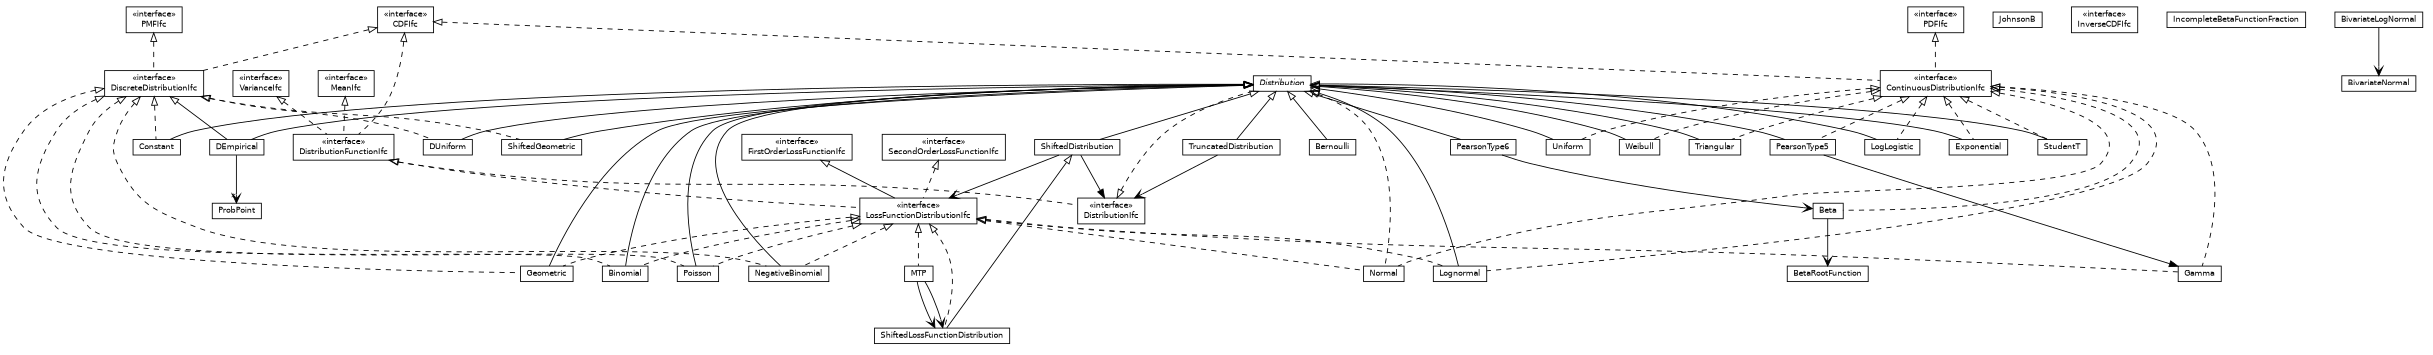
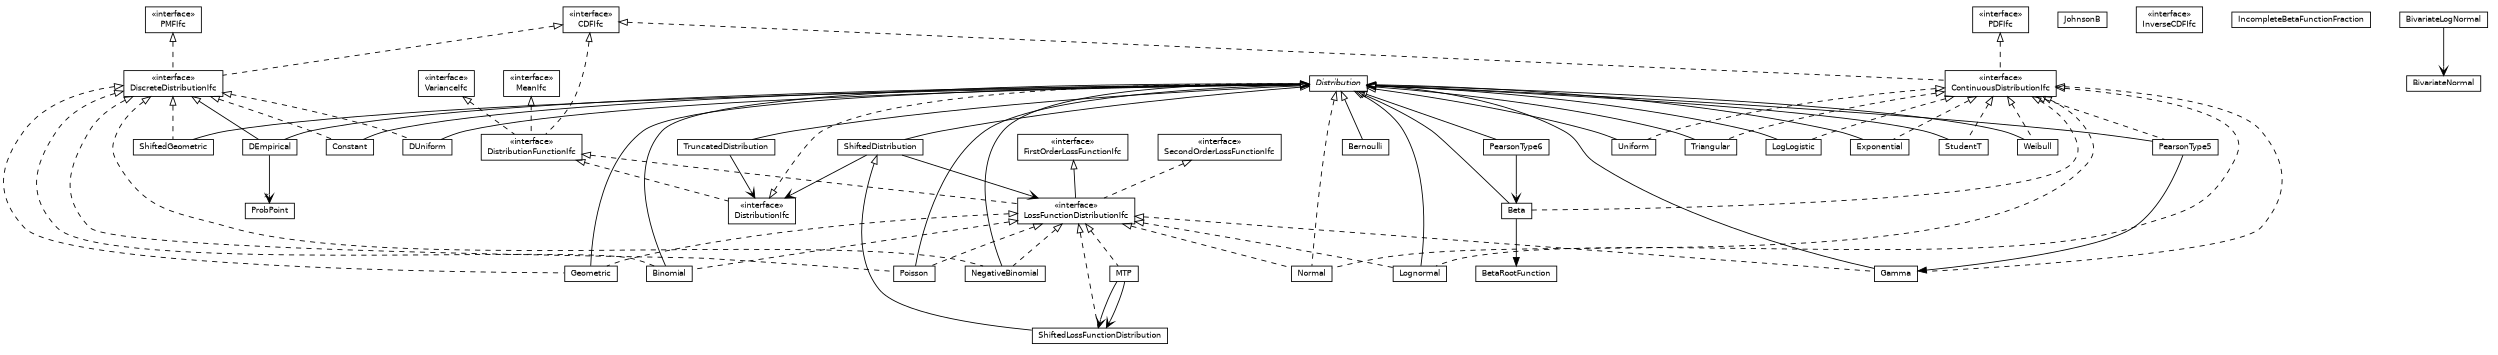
none -> (1443, 140)
(1091, 173) -> (830, 175)
none -> (1621, 178)
(1828, 241) -> (1516, 238)
